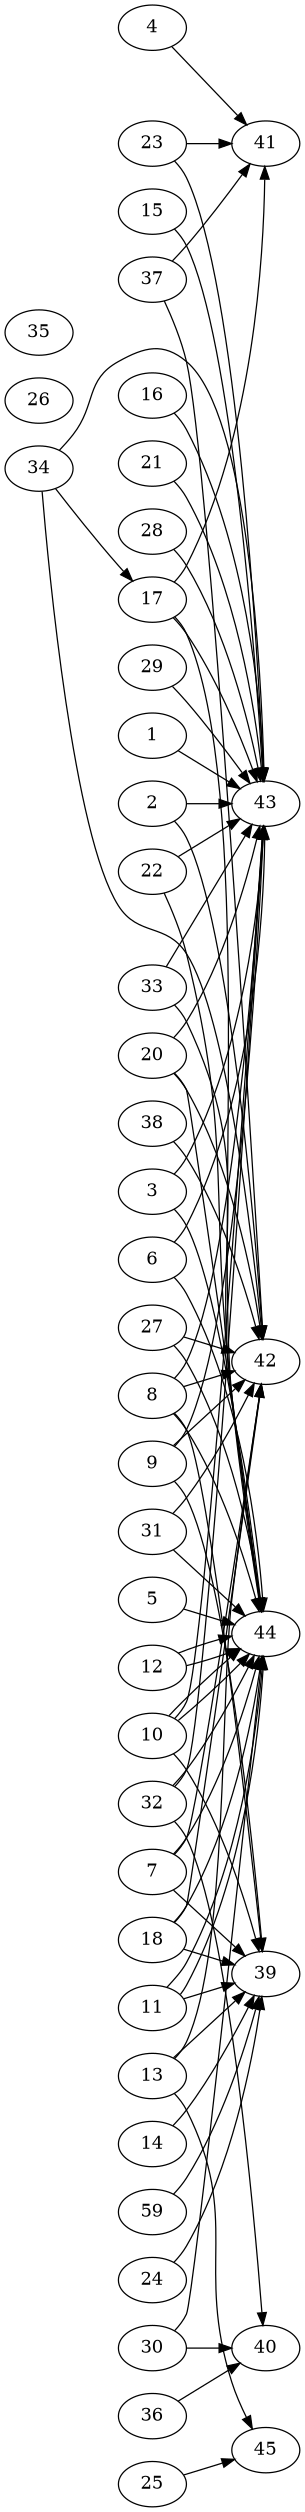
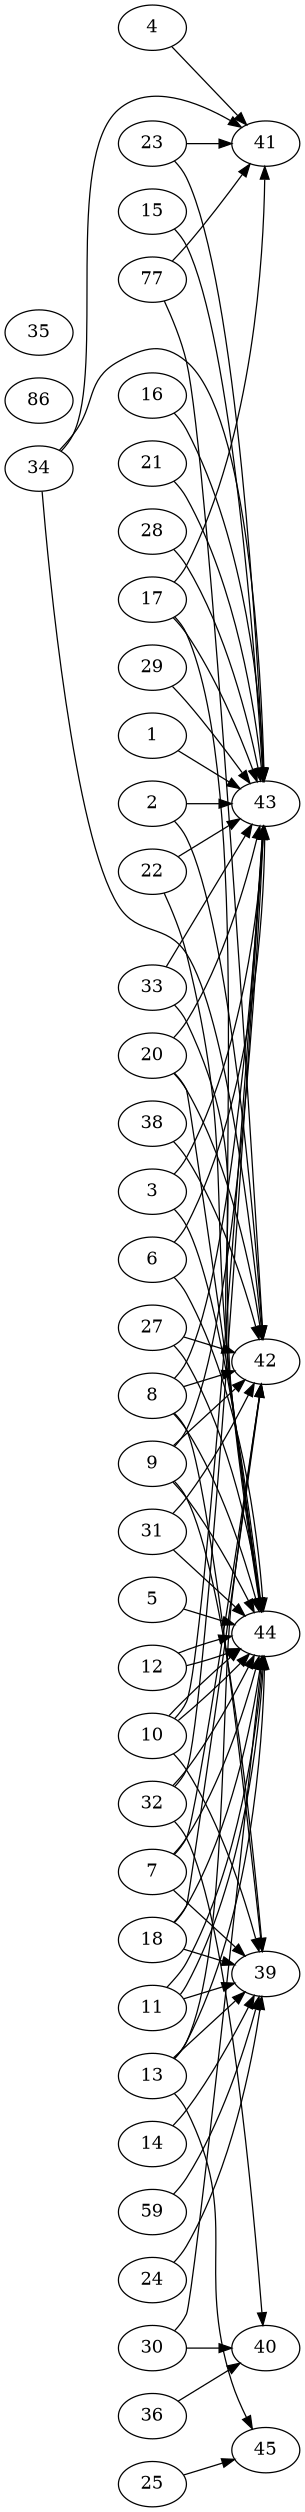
(152, 280) -> (152, 280)
(39, 401) -> (39, 401)
(89, 531) -> (88, 220)
none -> (221, 1551)
none -> (243, 1870)
